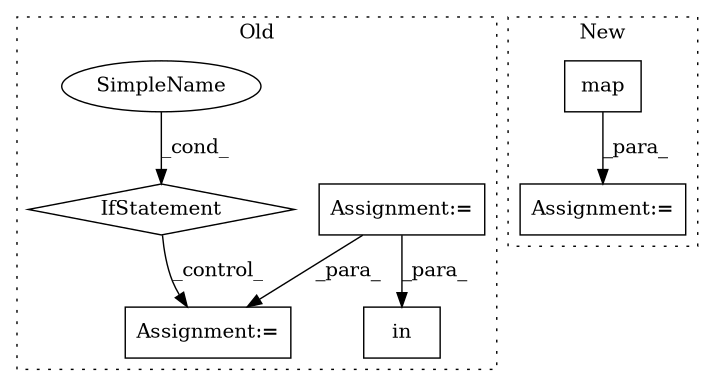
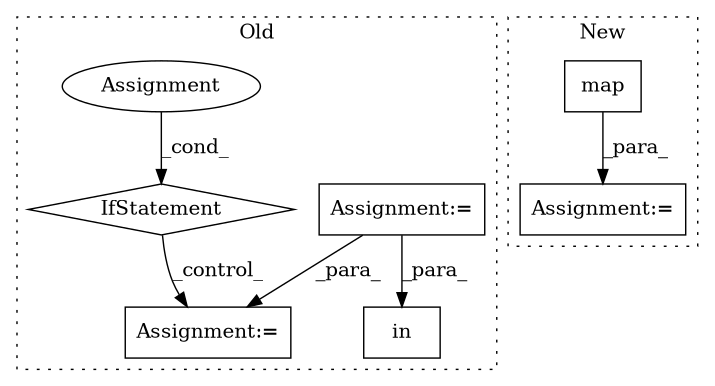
(161, 86) -> (161, 86)
